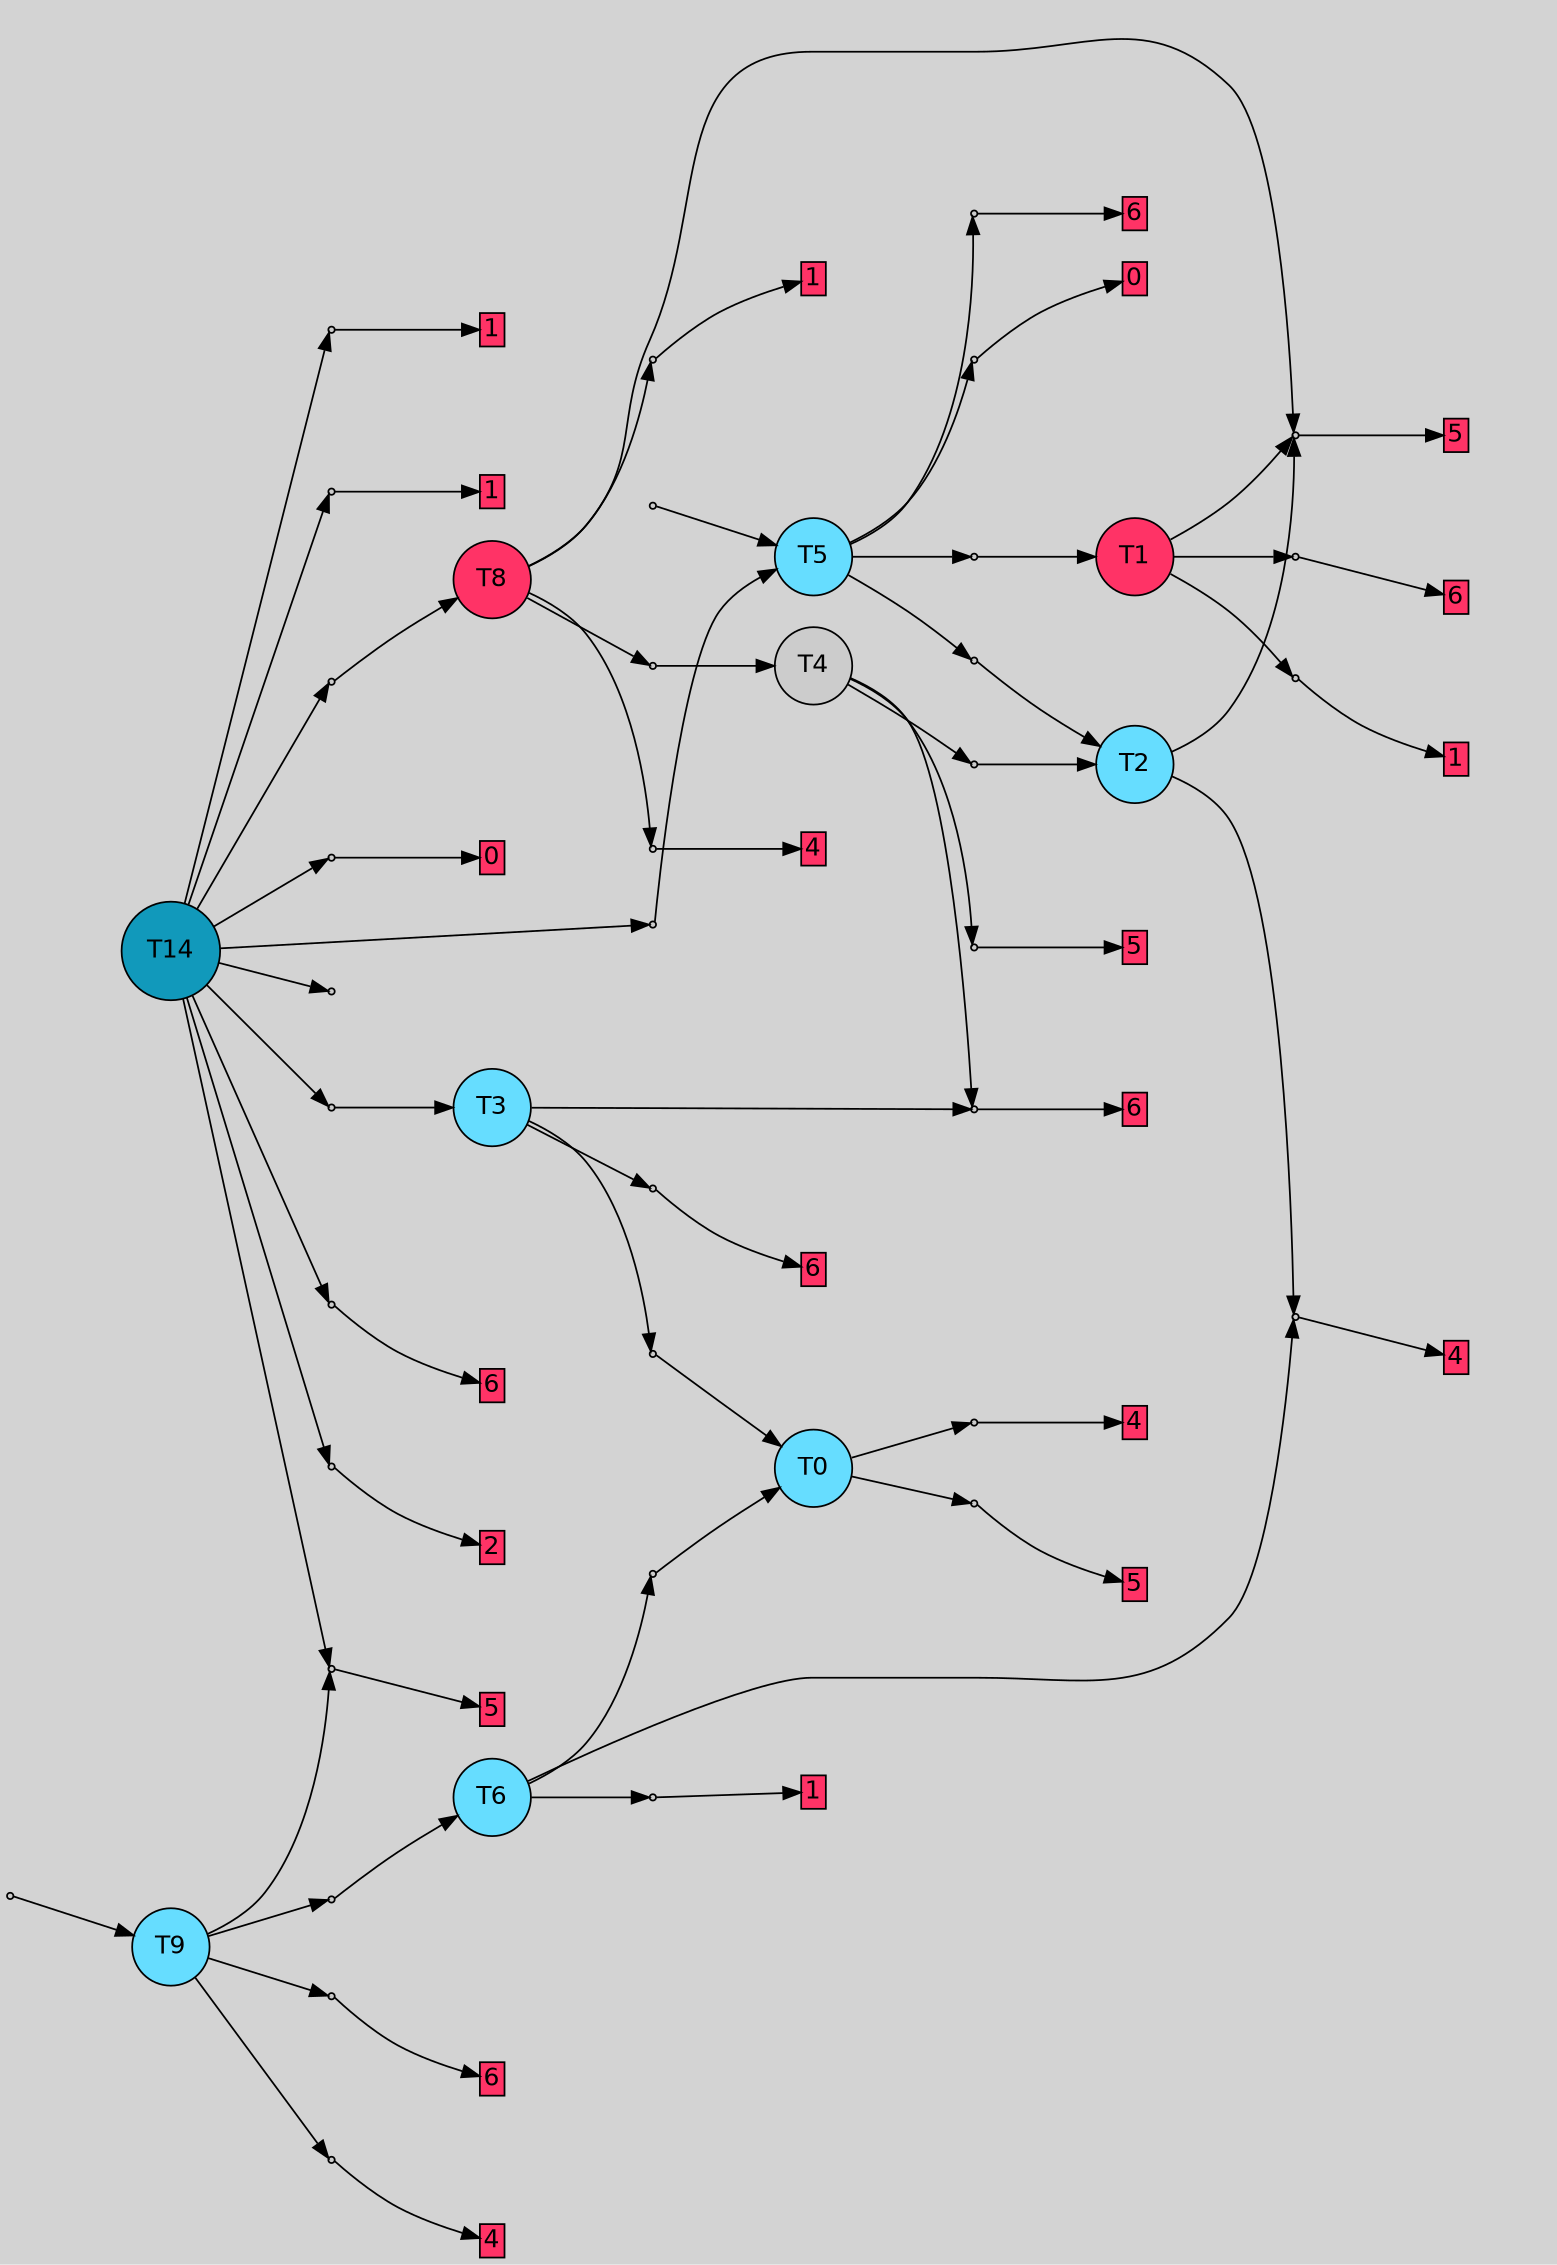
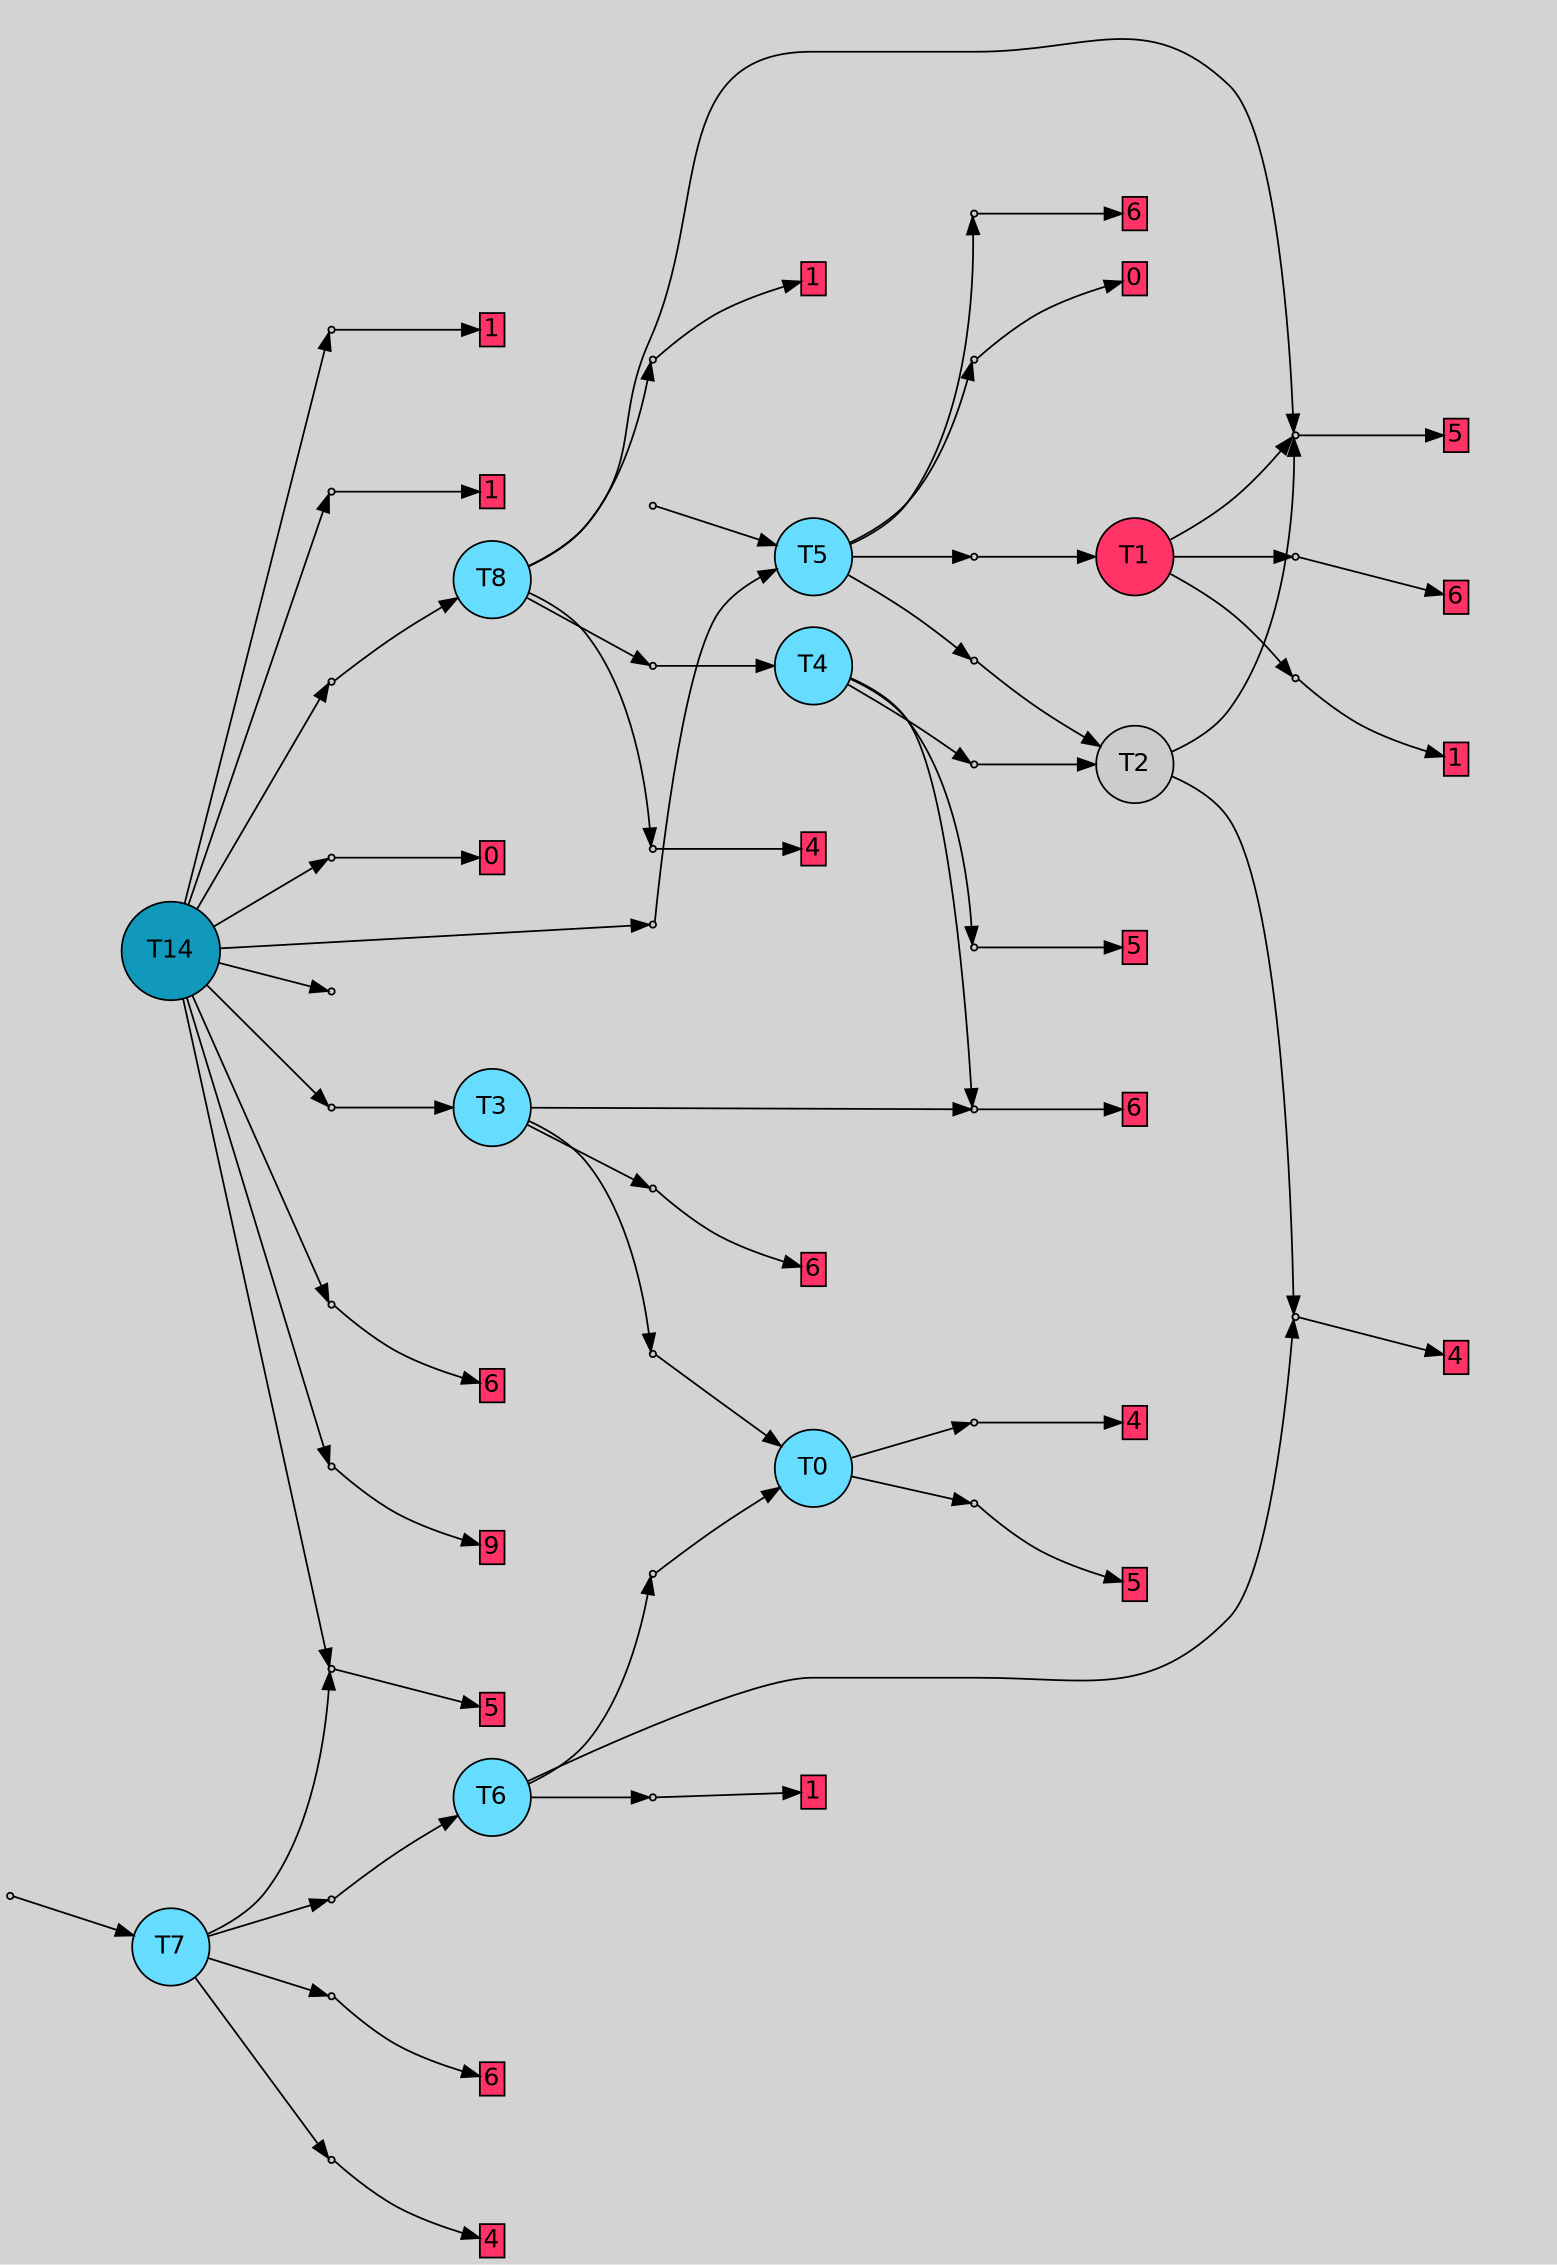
(492, 580) -> (492, 580)
(814, 666) -> (814, 666)
(1135, 764) -> (1135, 764)
(492, 1547) -> (492, 1547)
(171, 1947) -> (171, 1947)
